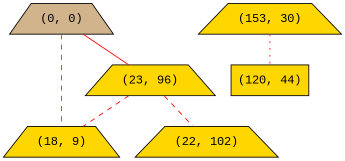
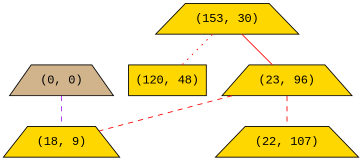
(106, 50) -> (257, 50)
(270, 80) -> (167, 80)
(207, 142) -> (287, 142)
